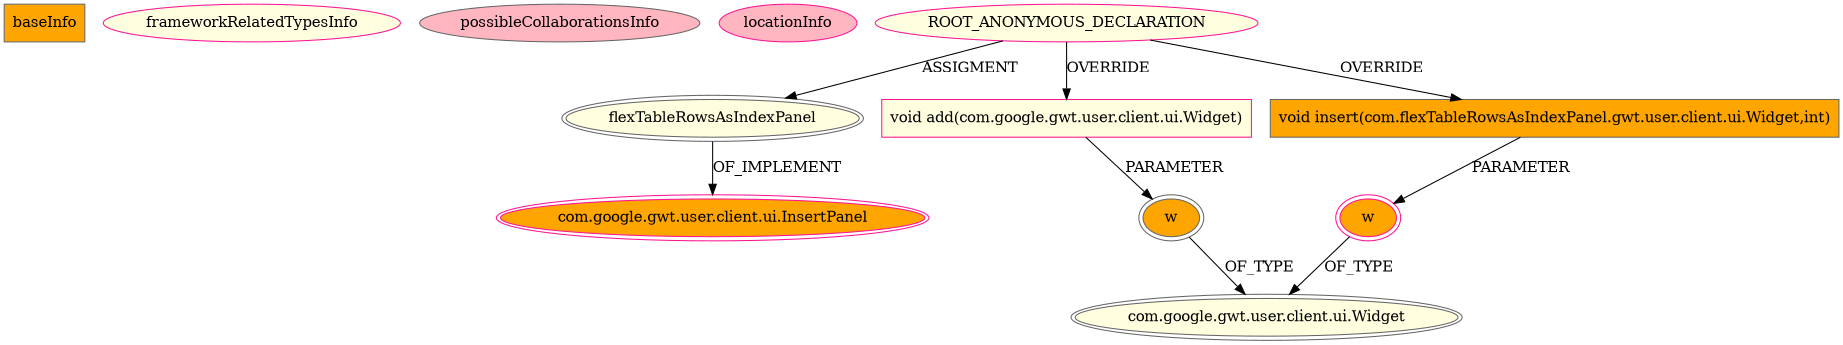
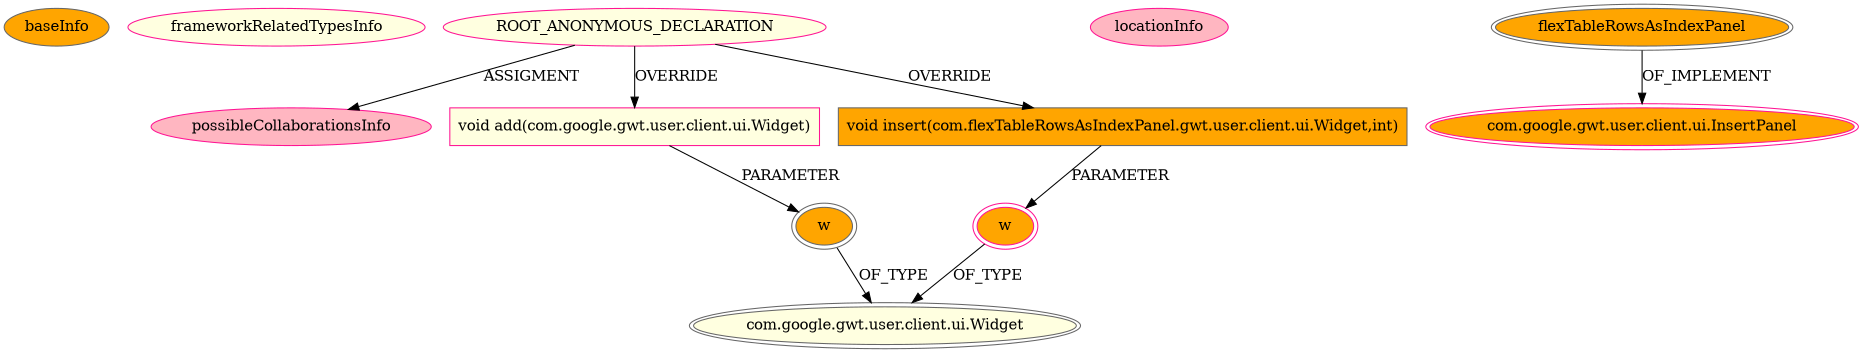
(45, 23) -> (57, 27)
(560, 23) -> (291, 127)
(899, 68) -> (467, 76)
(713, 118) -> (1642, 27)
